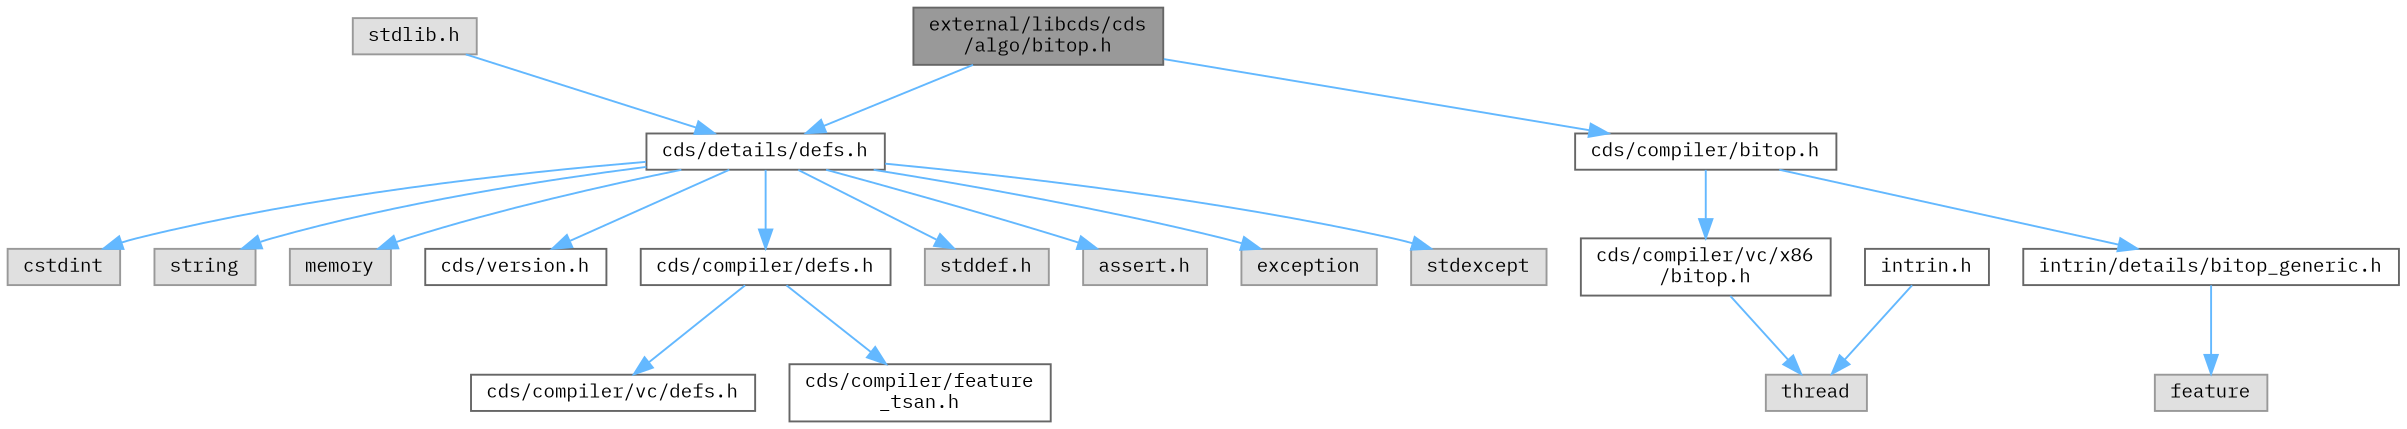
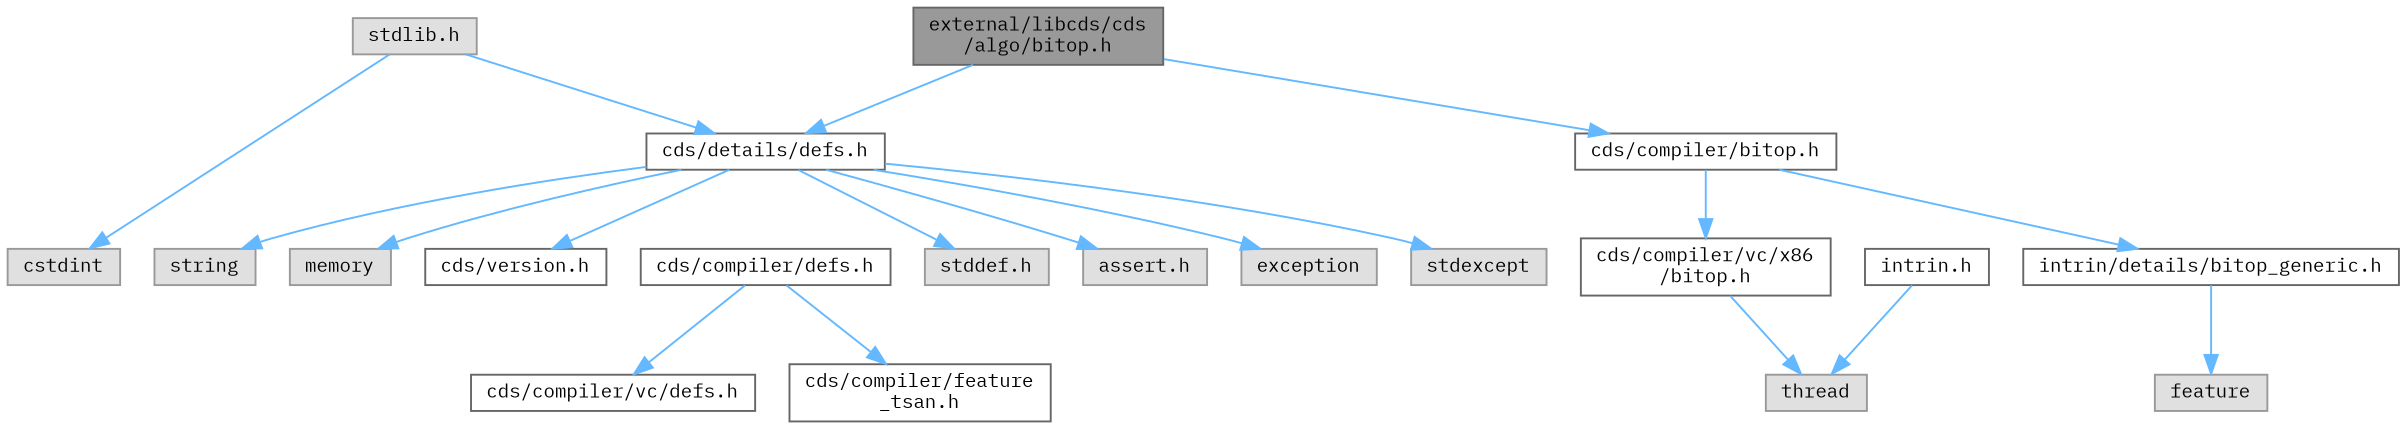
(382, 192) -> (248, 146)
(766, 200) -> none
